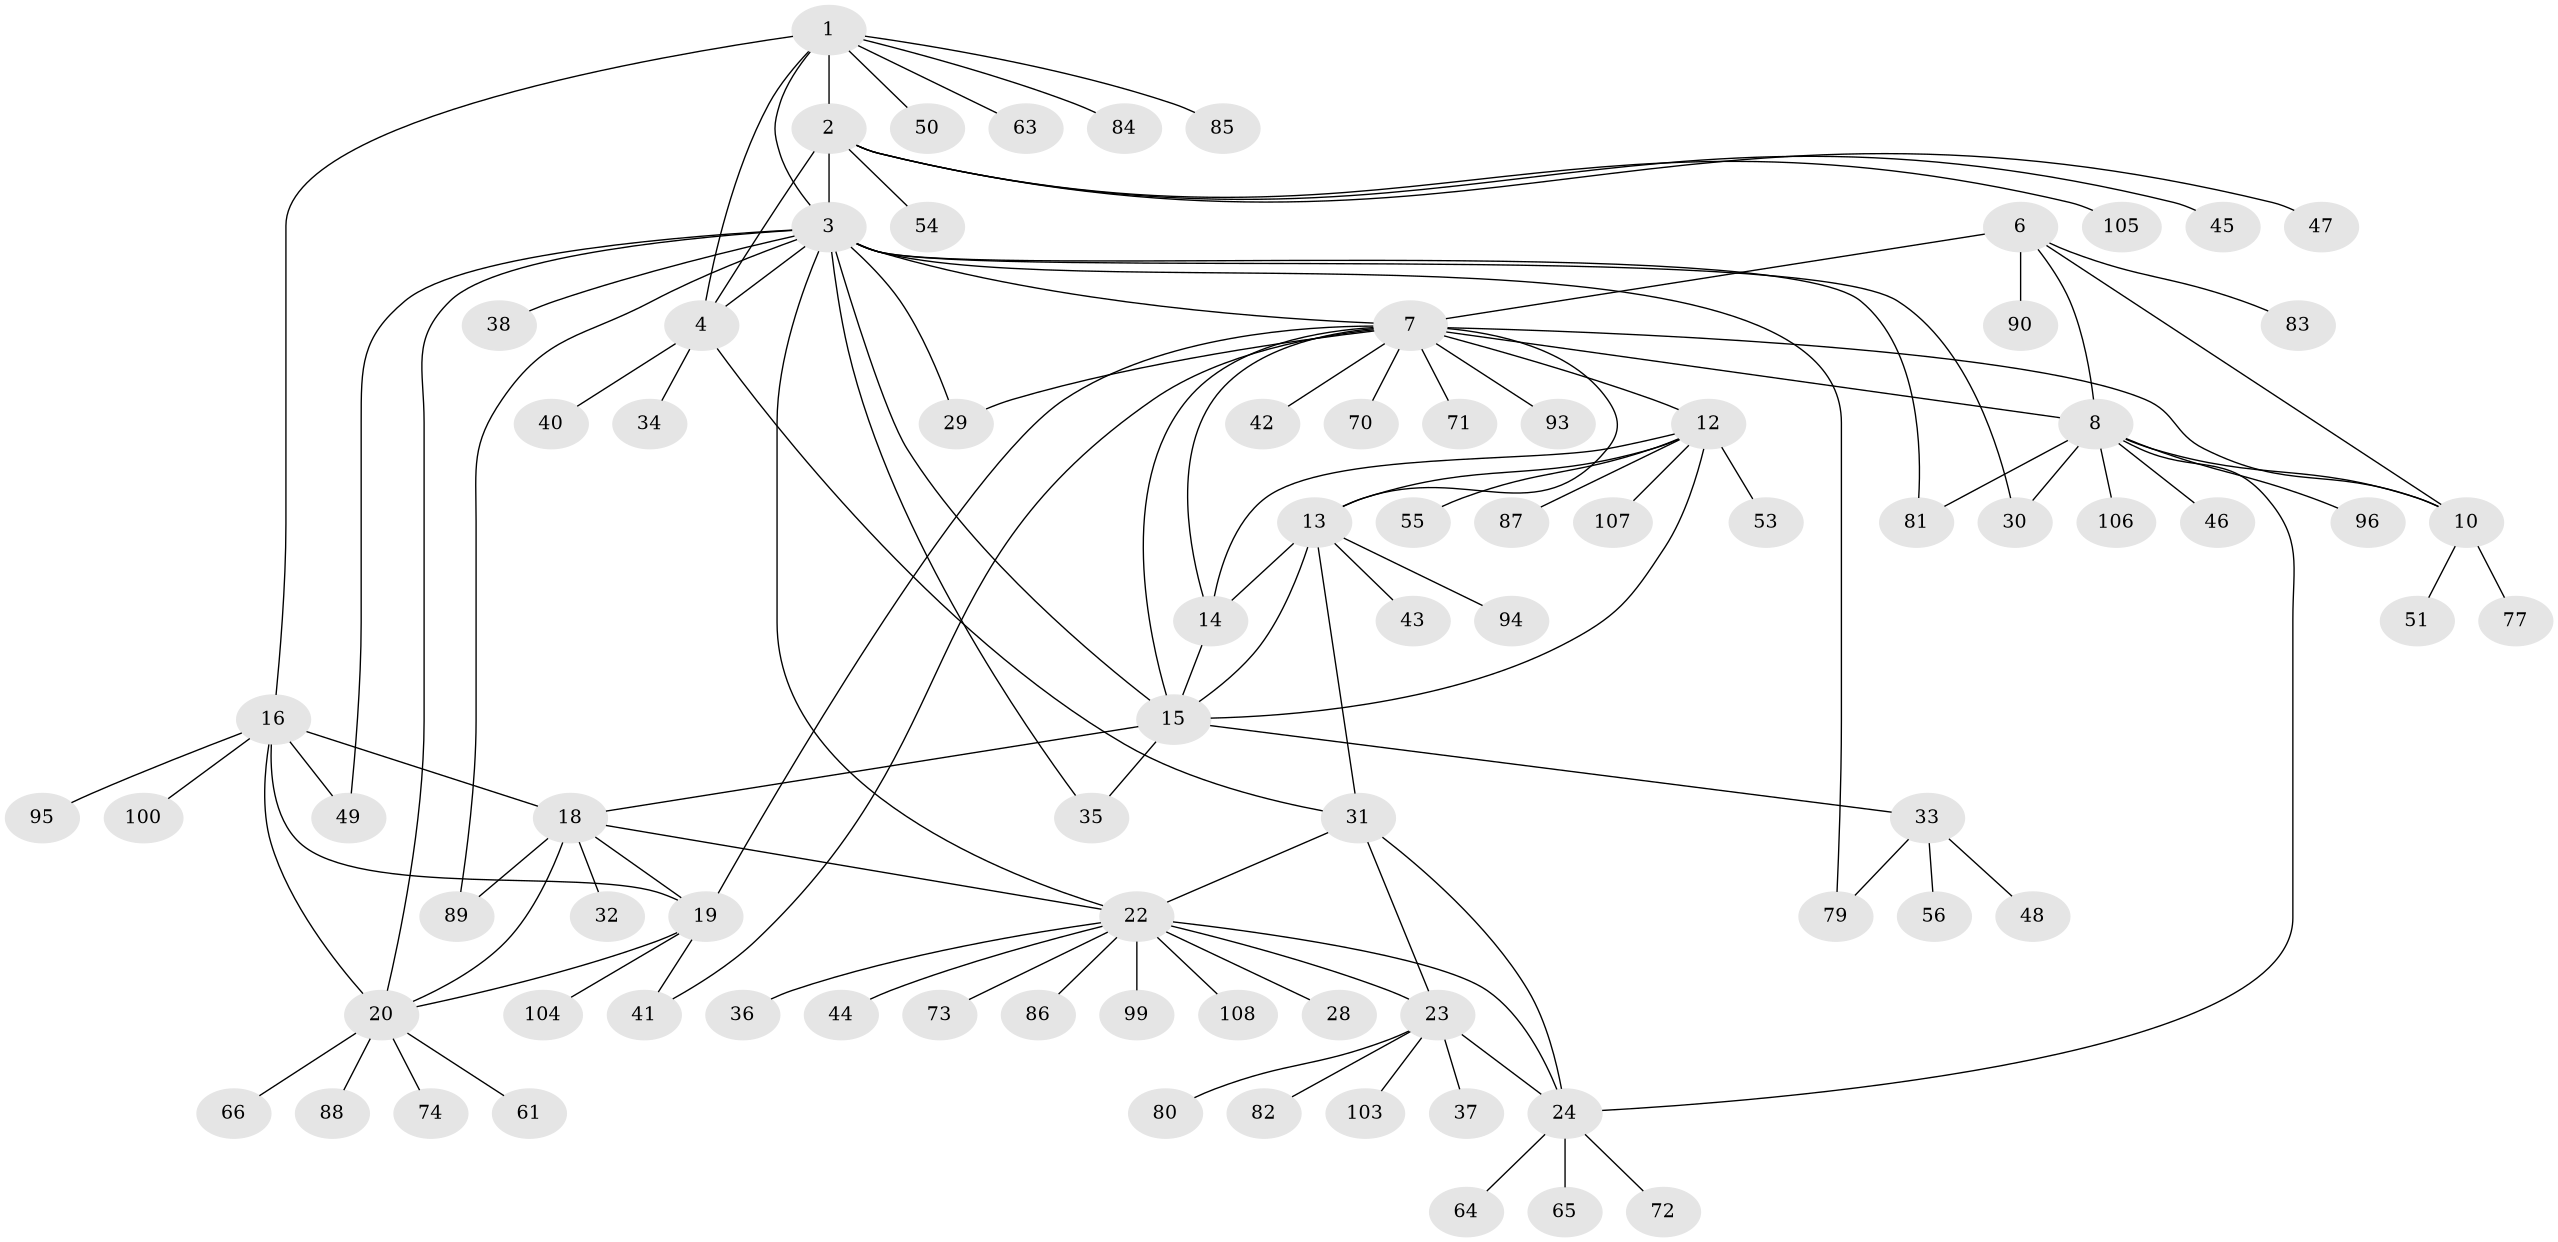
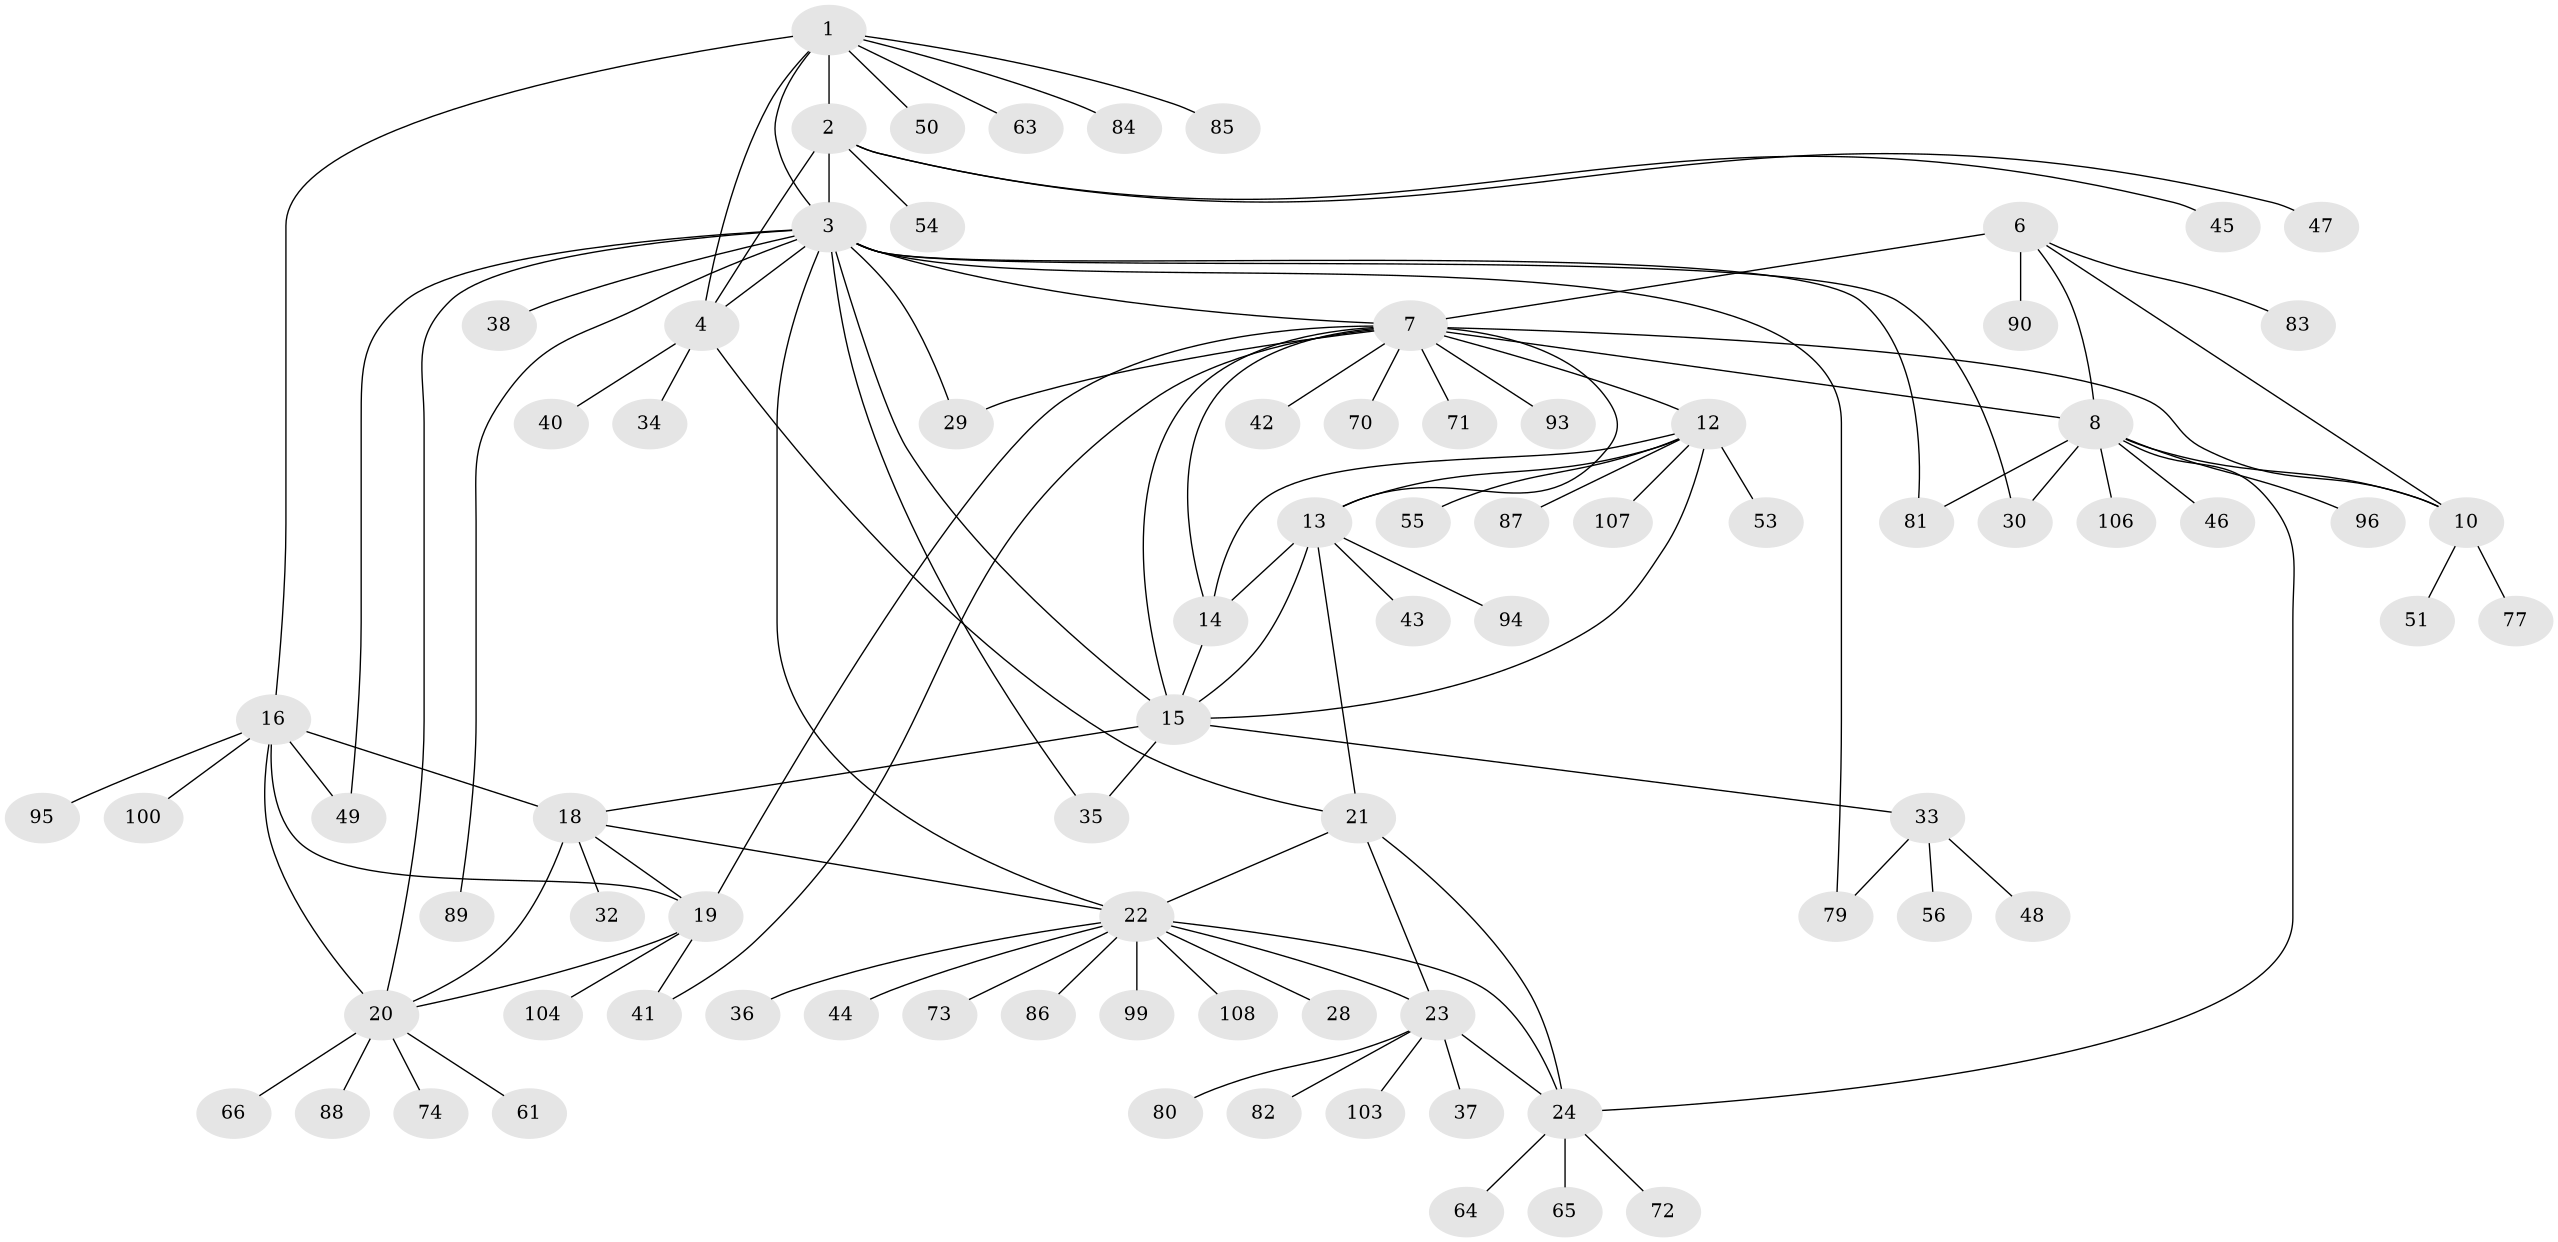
(2122, 227) -> none
(1358, 818) -> (1358, 818)
(513, 868) -> none
